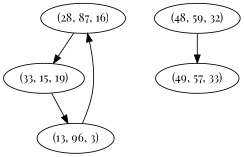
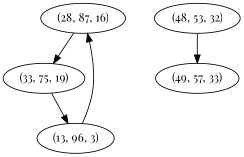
(197, 18) -> (197, 18)
(44, 78) -> (44, 78)
